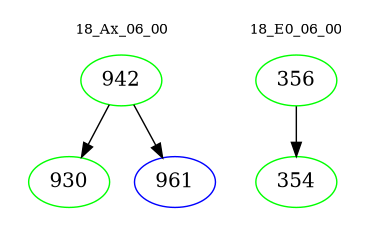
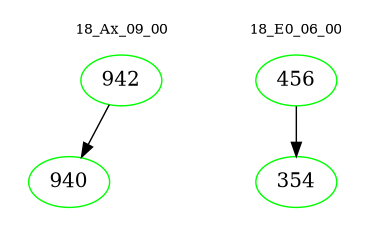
(122, 30) -> (122, 30)
(296, 80) -> (296, 80)
(69, 182) -> (69, 182)
(175, 182) -> none
